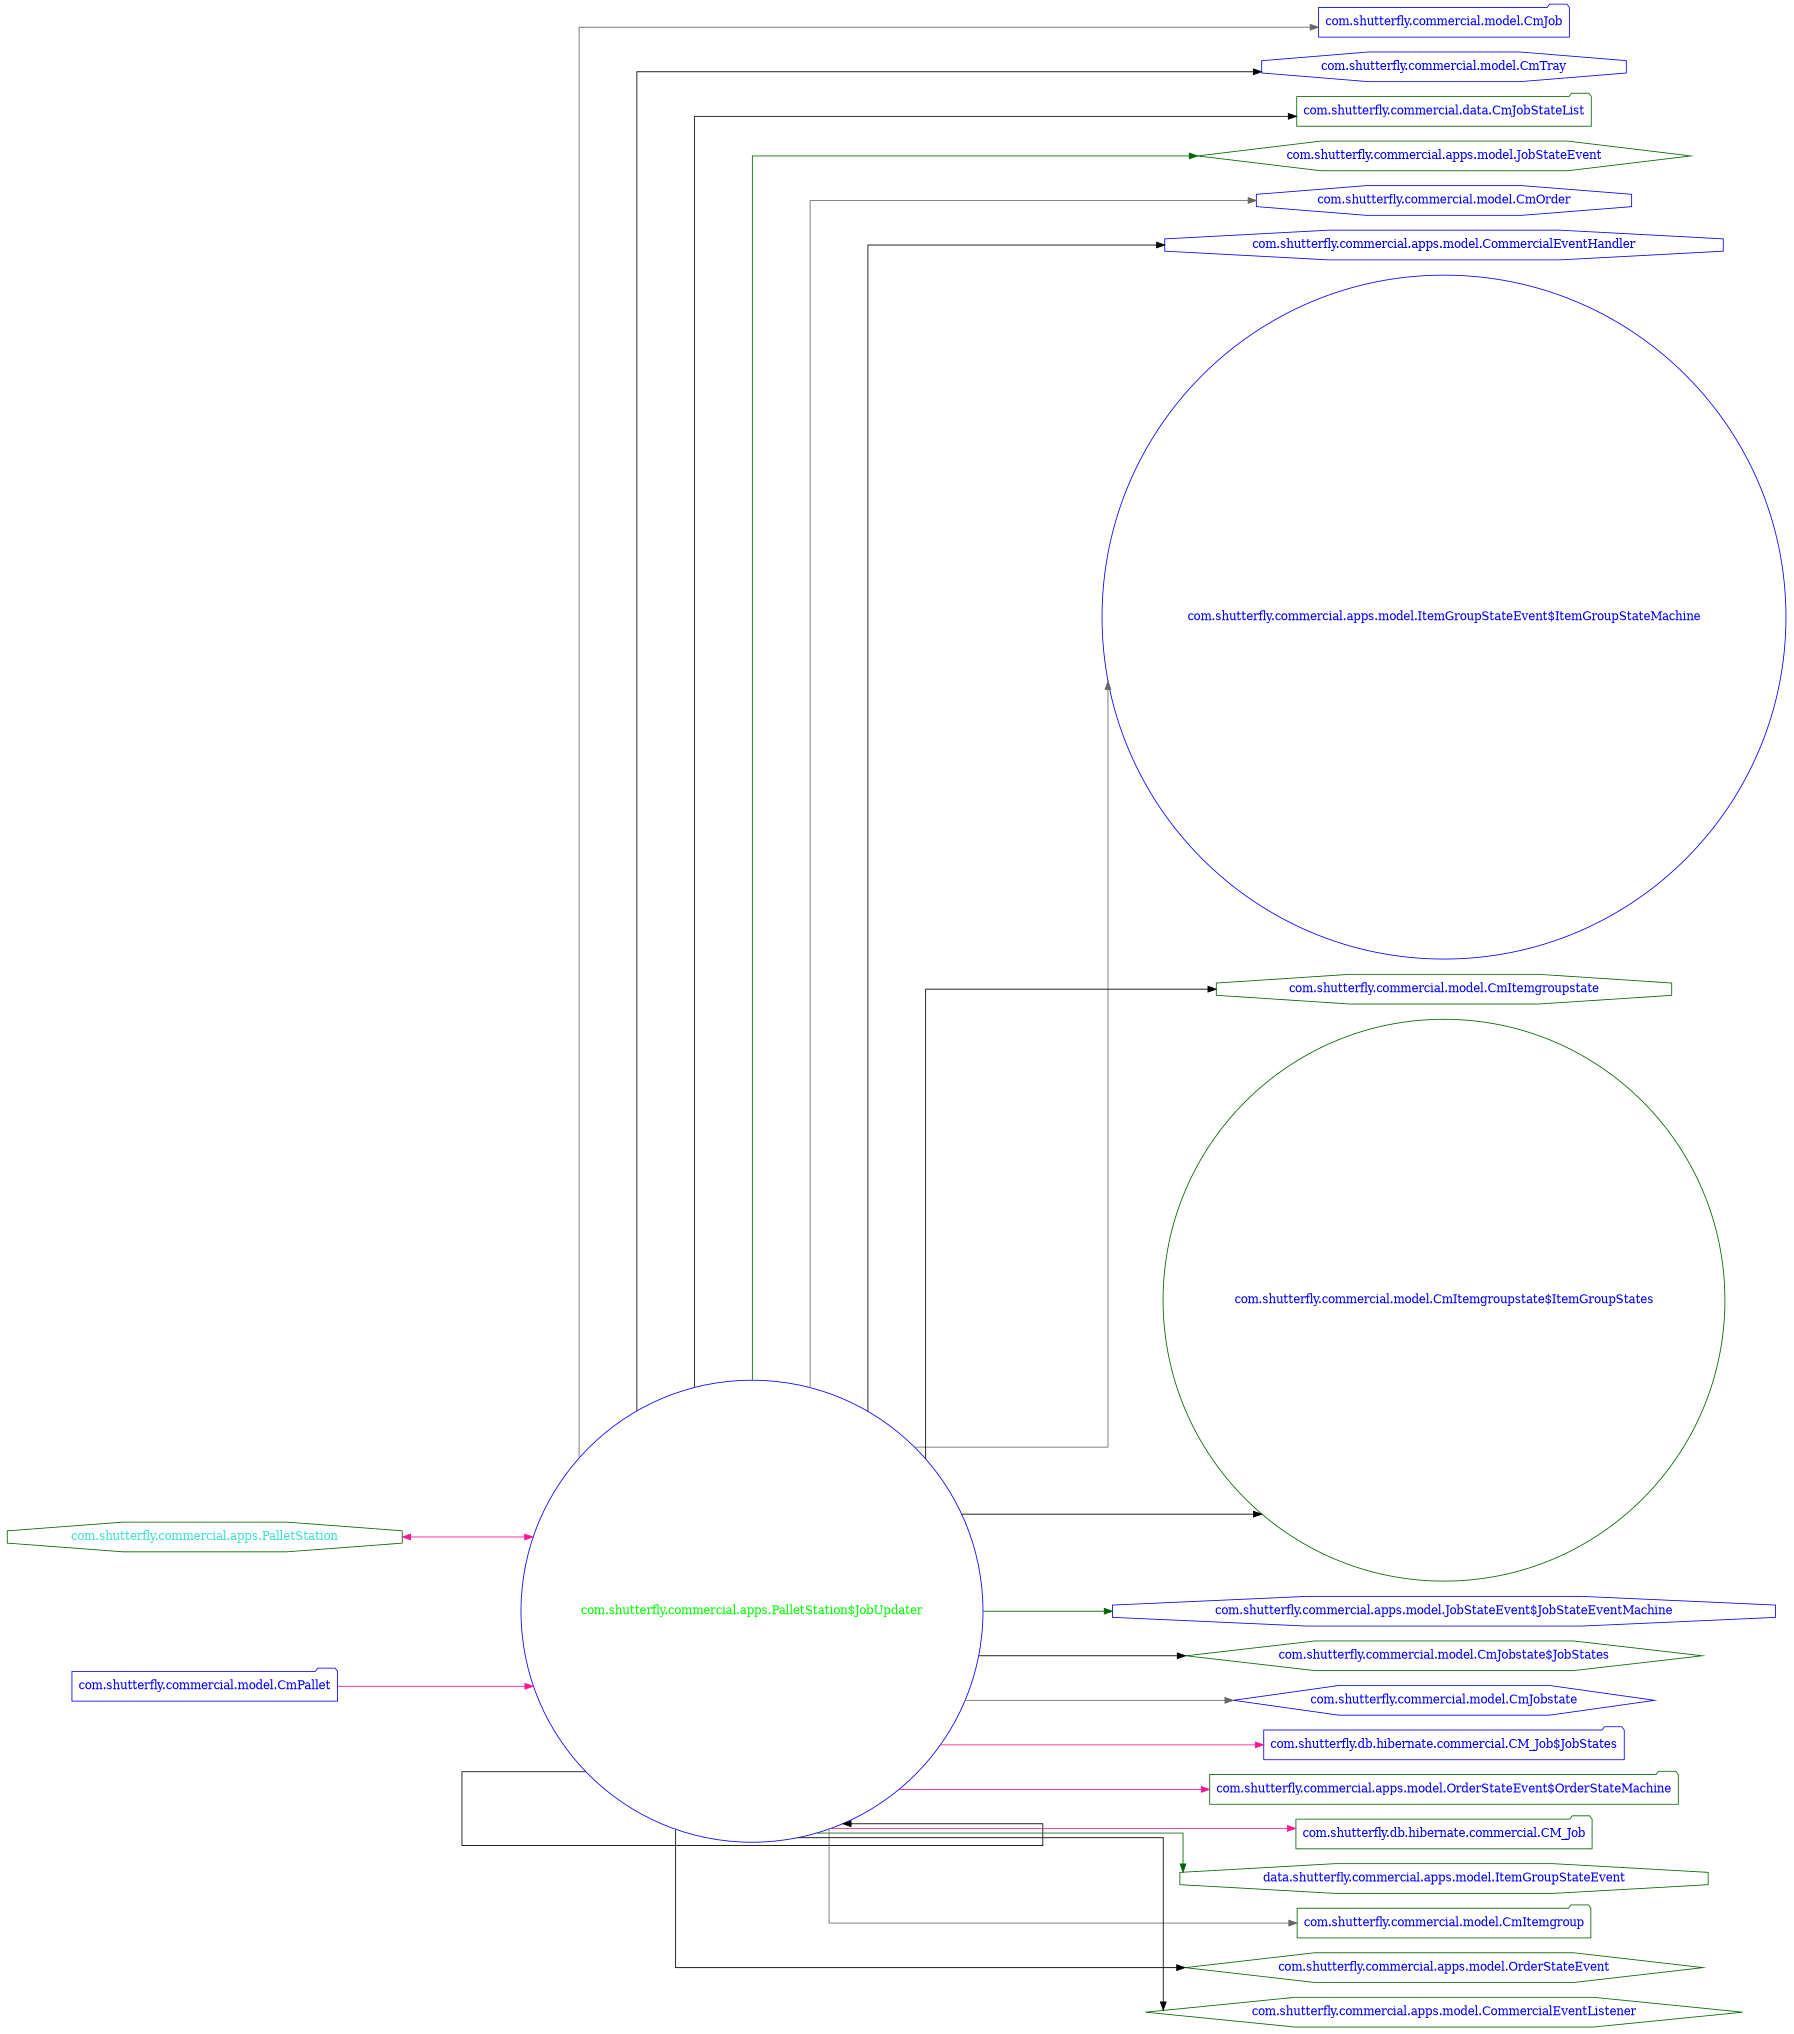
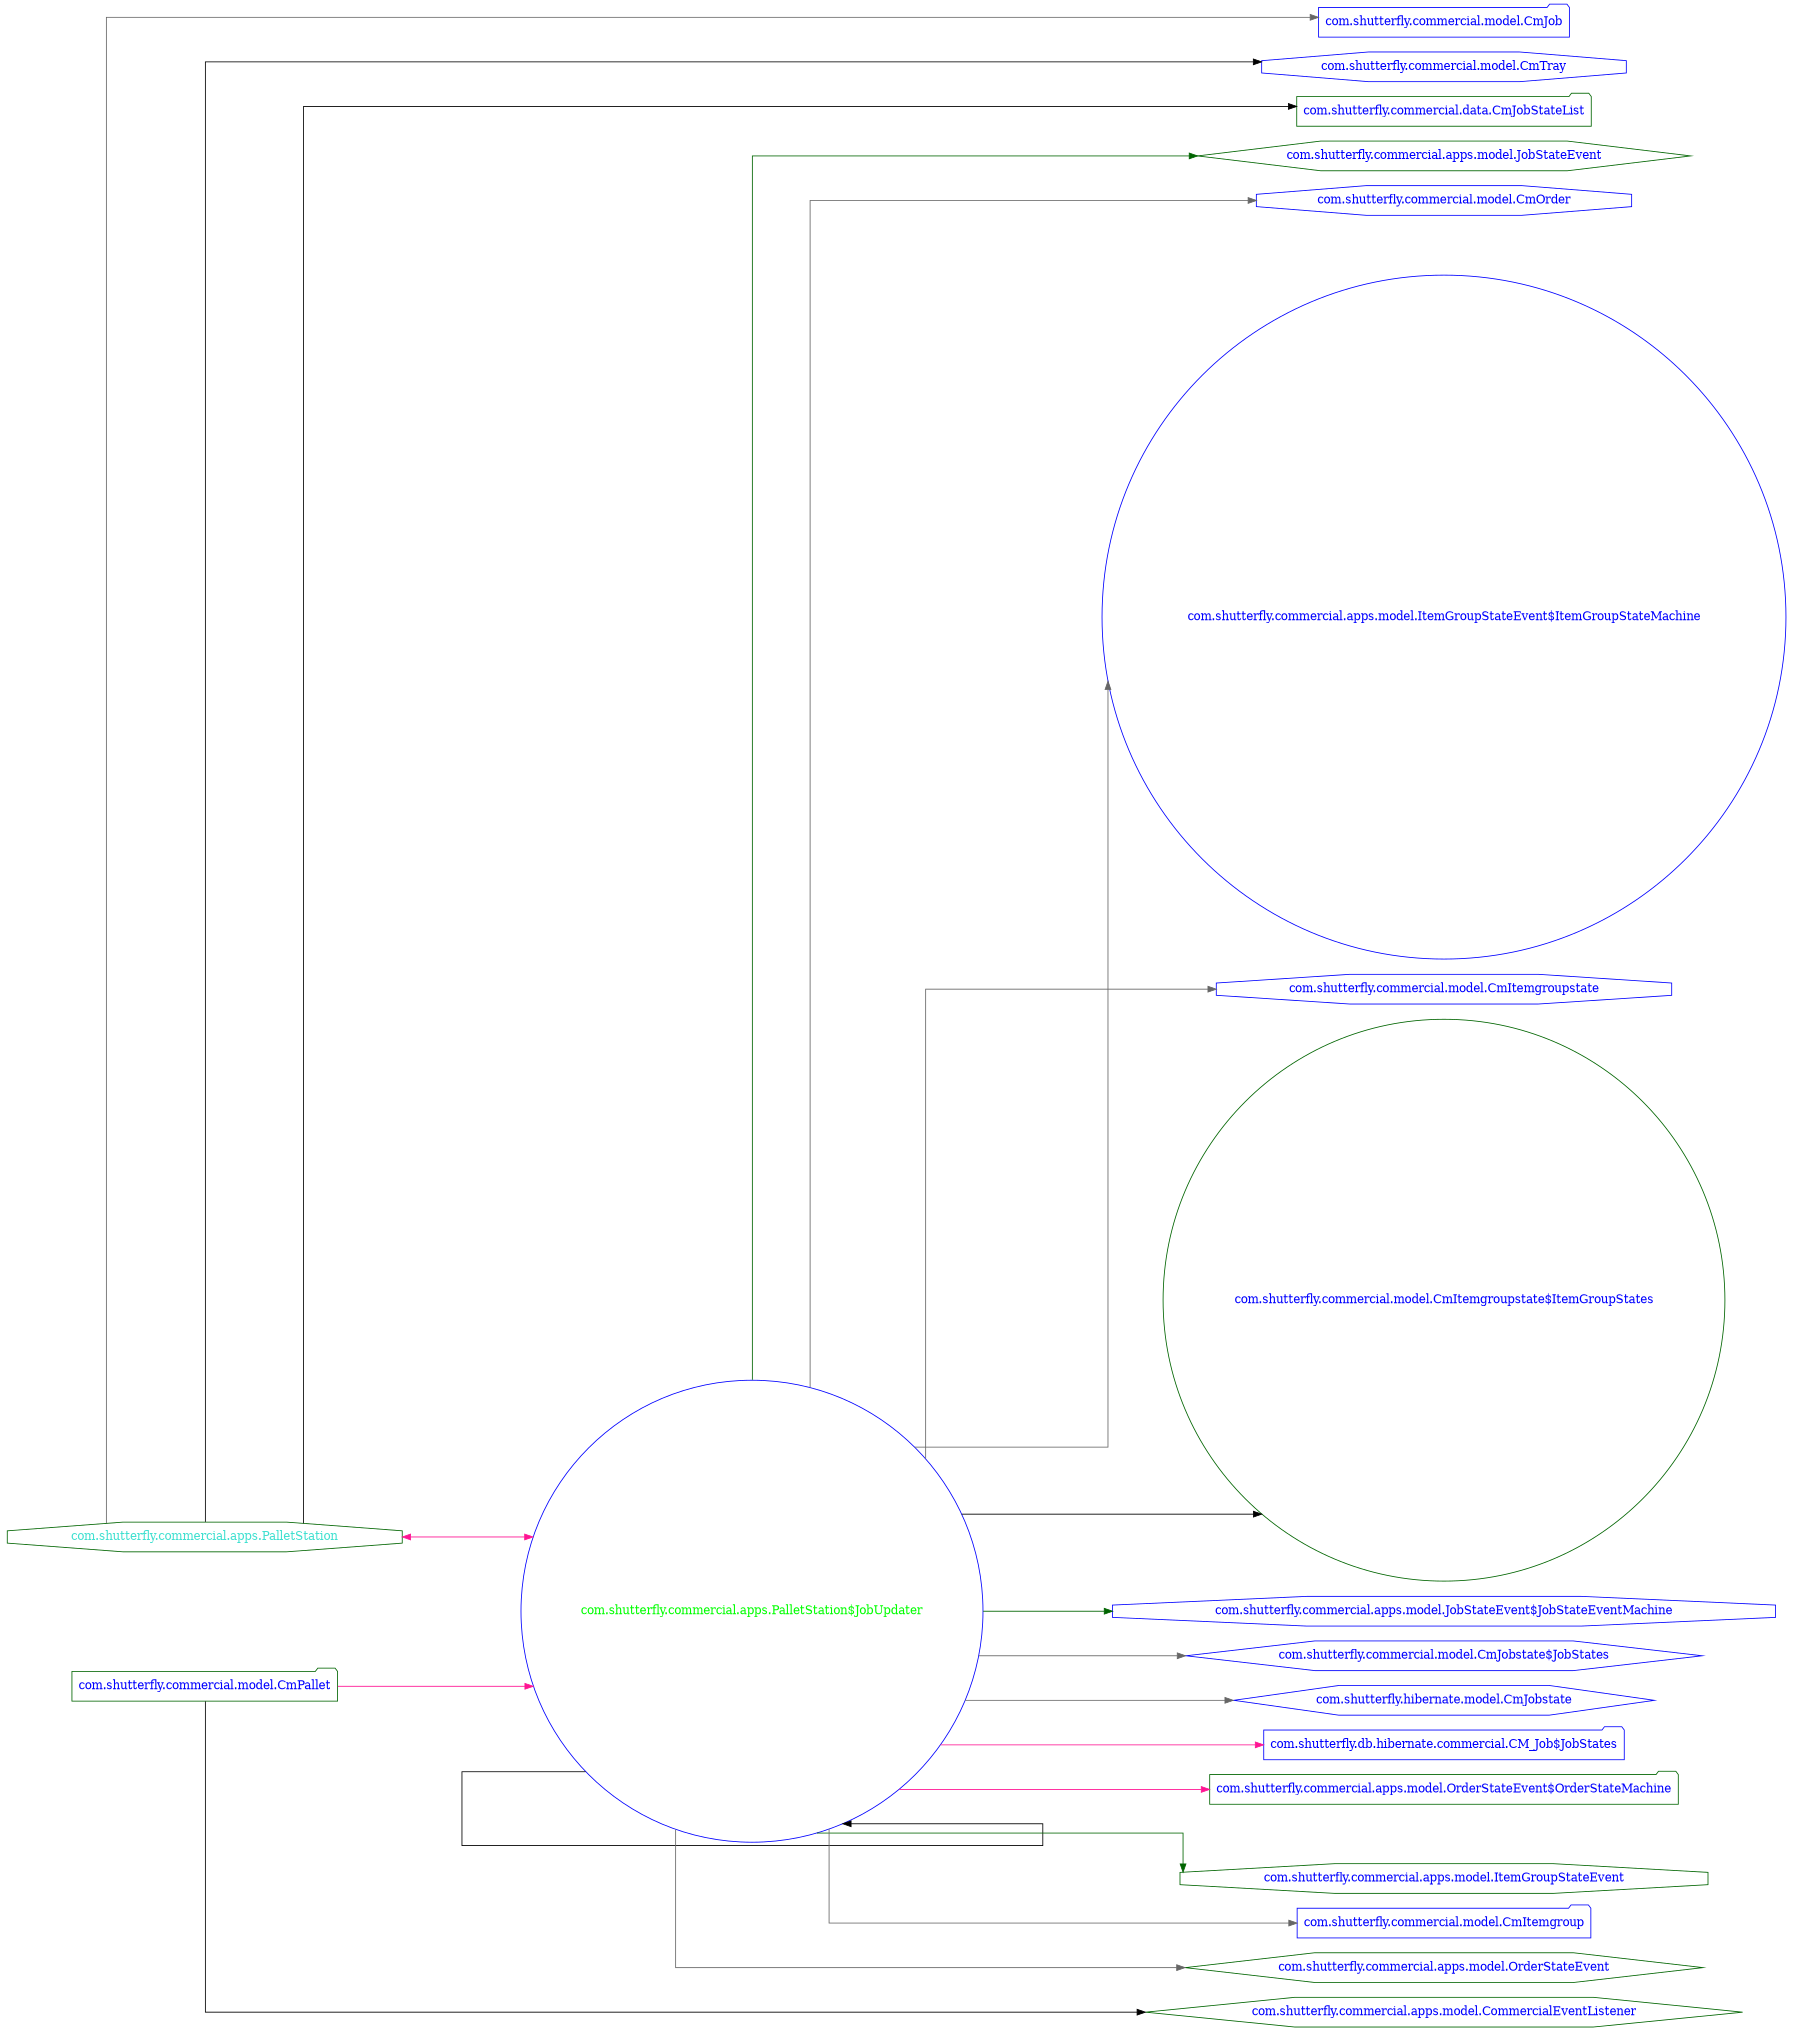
(1444, 245) -> none
(579, 377) -> (106, 168)
(637, 433) -> (205, 268)
(695, 455) -> (304, 322)
(1444, 989) -> (1444, 989)
(926, 1083) -> (926, 1083)
(1078, 1656) -> (1078, 1656)
(1444, 1656) -> (1444, 1656)
(205, 1686) -> (205, 1686)
(1444, 1700) -> (1444, 1700)
(1444, 1834) -> none
(1163, 1843) -> (516, 2012)
(1444, 1879) -> (1444, 1879)
(1444, 1923) -> (1444, 1923)
(857, 1968) -> (857, 1968)
